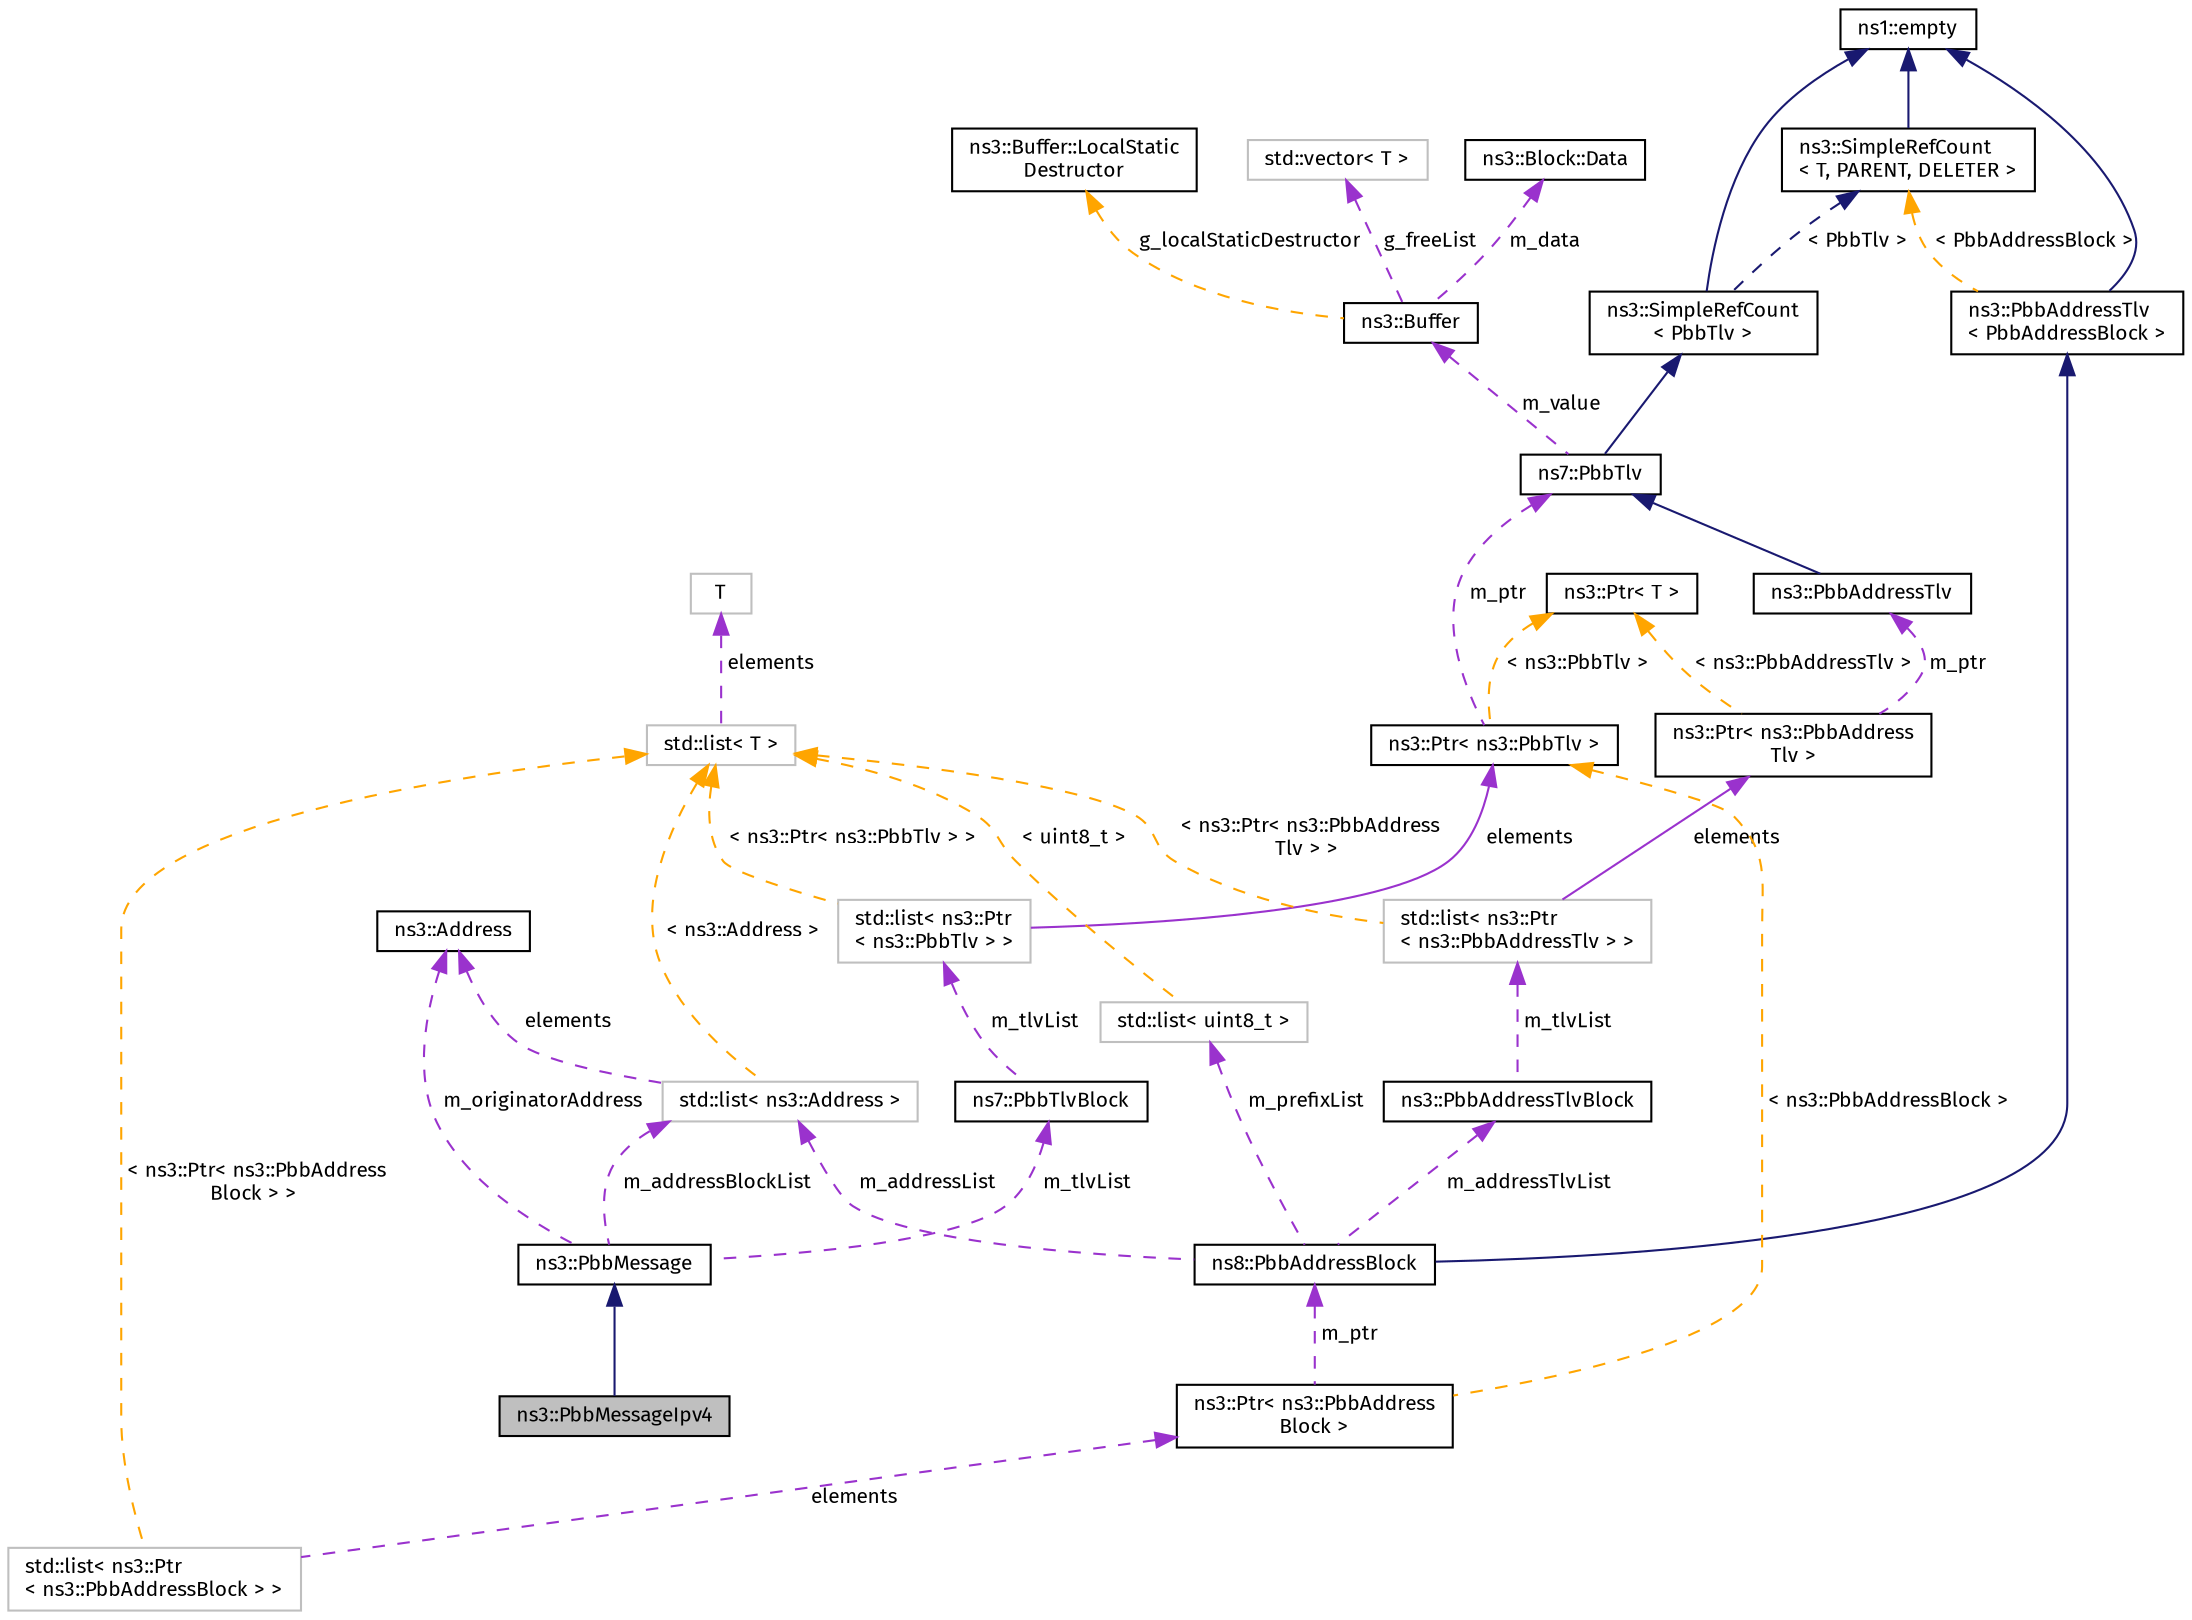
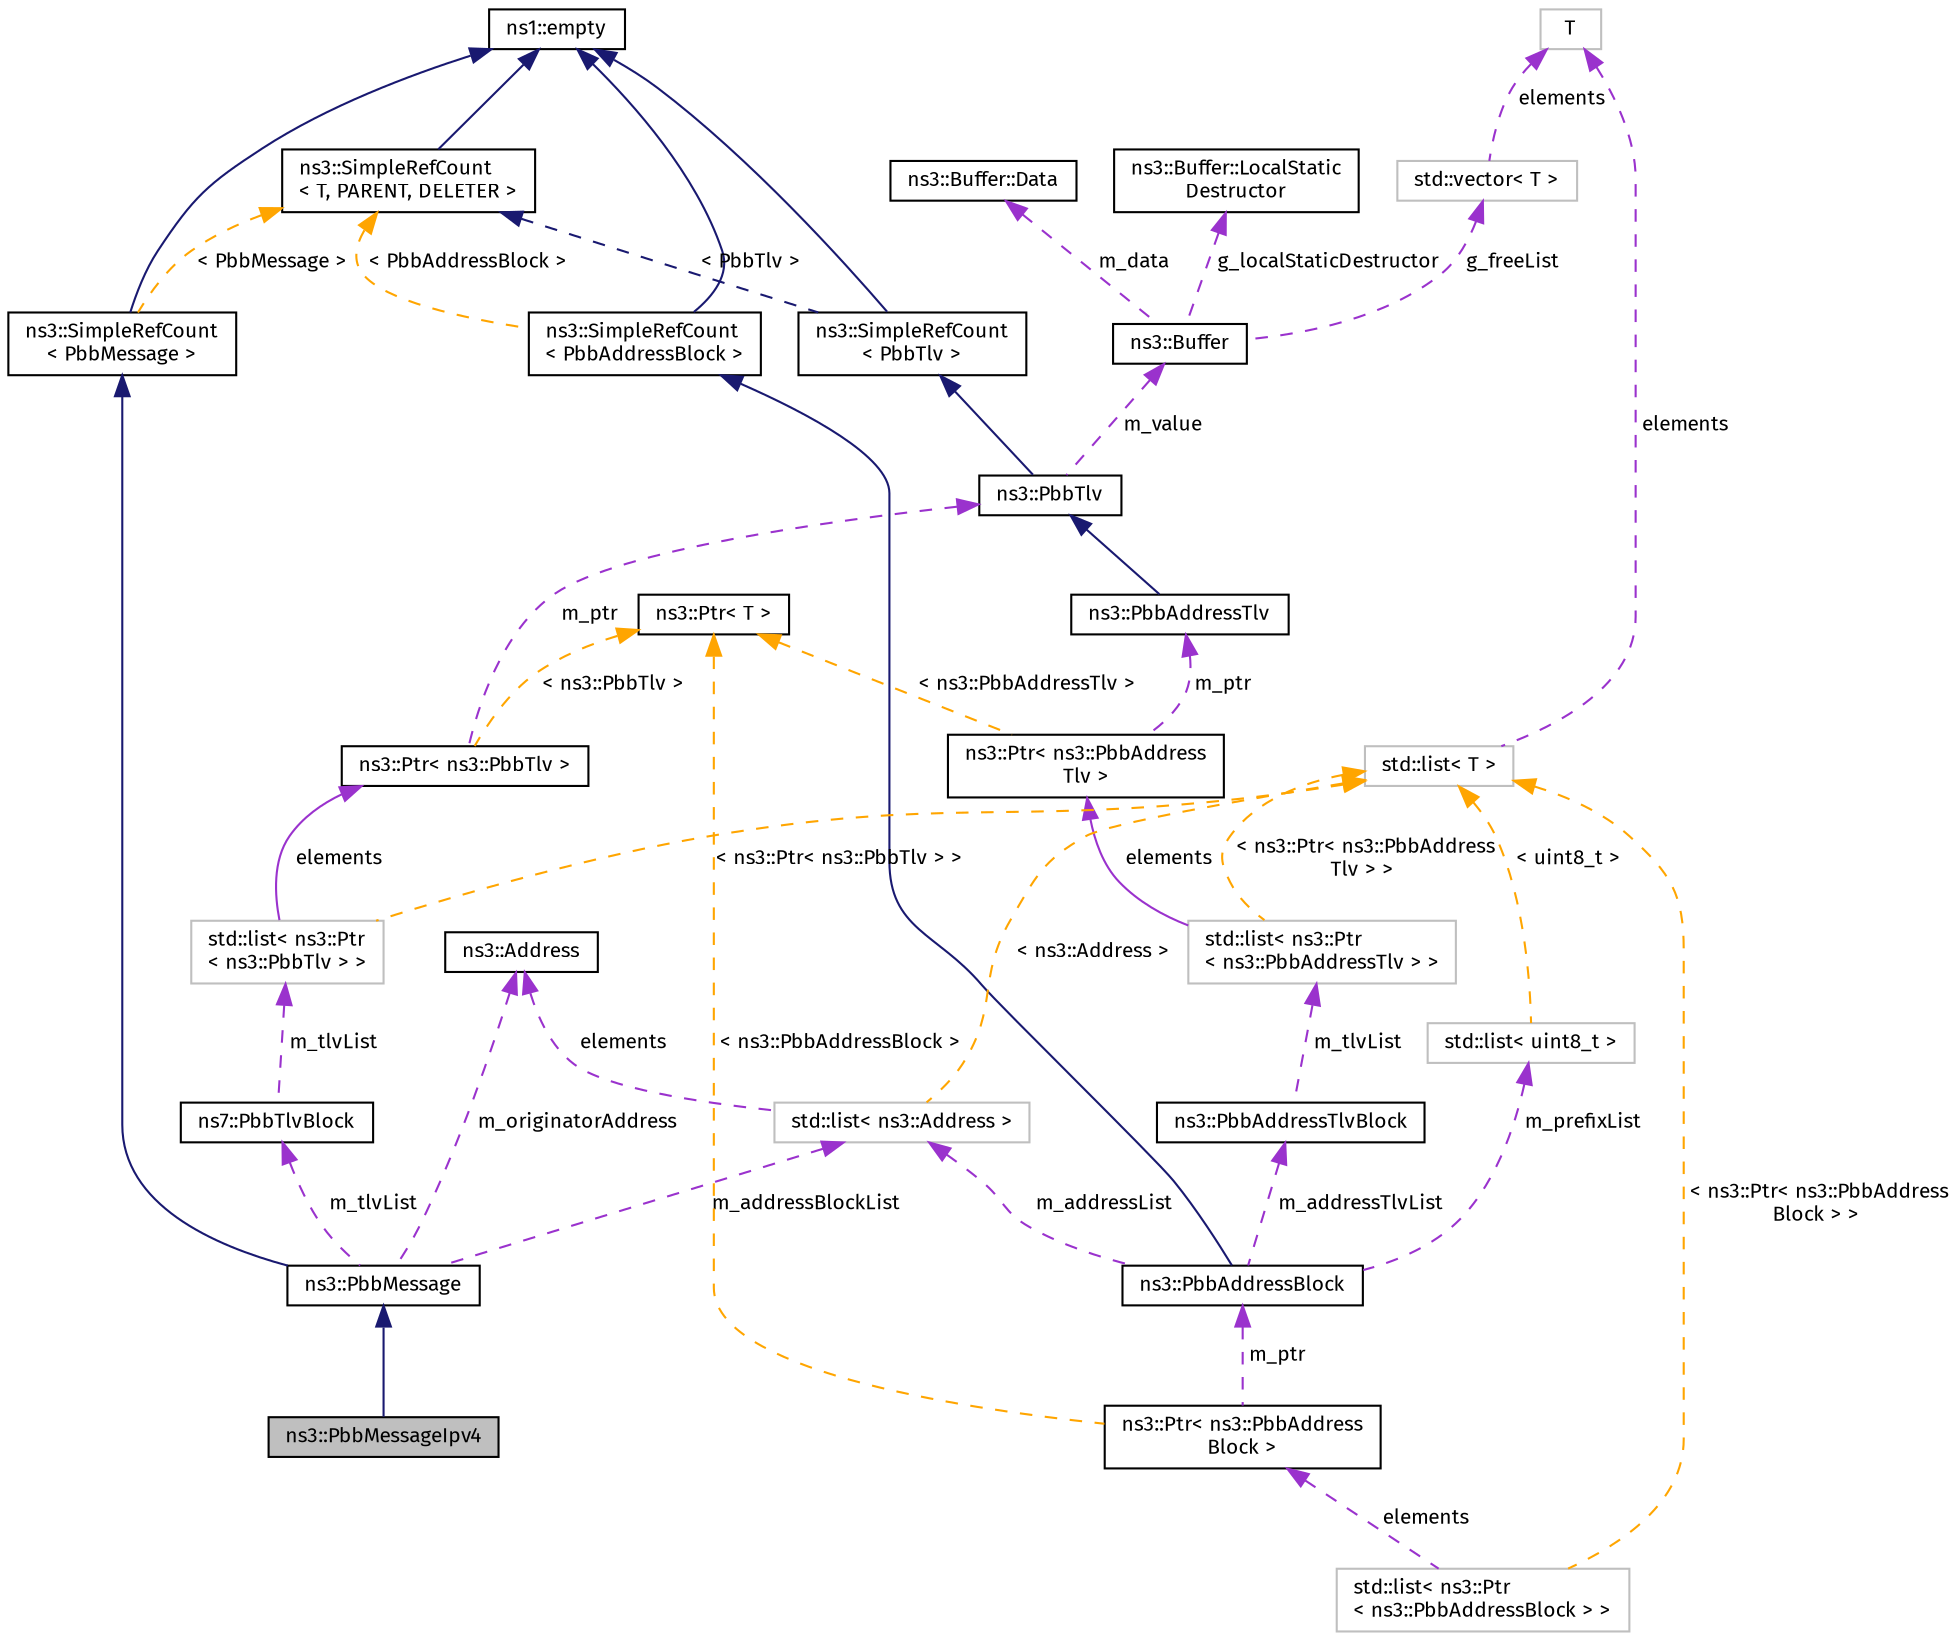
none -> (1502, 109)
(1555, 160) -> (983, 181)
(1207, 290) -> (1202, 278)
(2067, 323) -> (645, 344)
none -> (122, 344)
(1591, 474) -> (1050, 495)
(1762, 1137) -> (714, 1161)
(1315, 1265) -> (1243, 1286)
